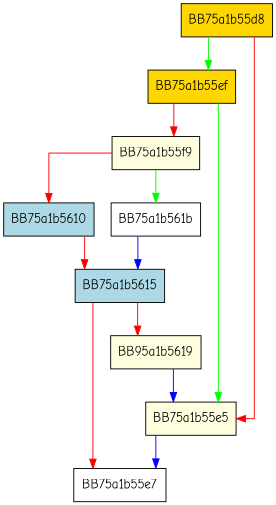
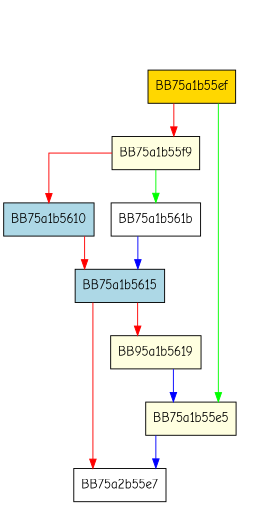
(227, 20) -> none
(120, 485) -> (120, 485)
